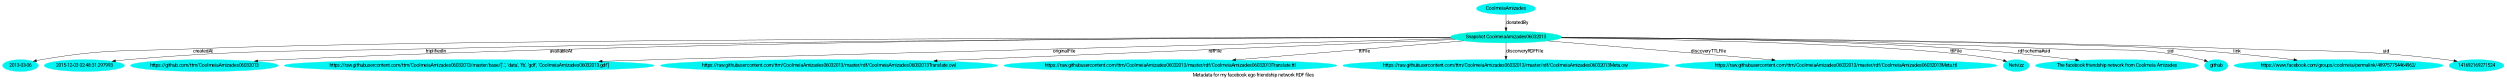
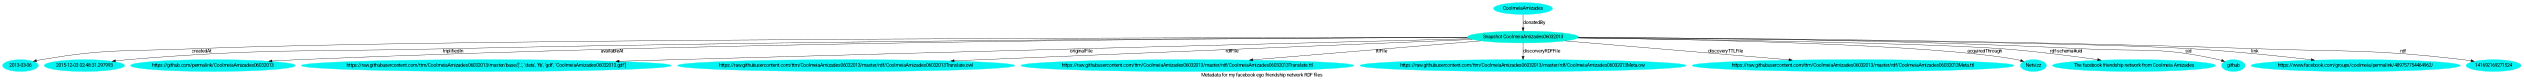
(1956, 51) -> (1985, 51)
(2386, 51) -> (2403, 51)
(204, 66) -> (213, 66)
